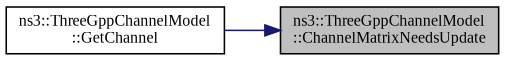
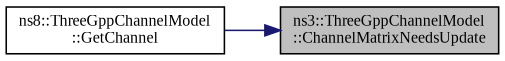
(115, 30) -> (115, 30)
